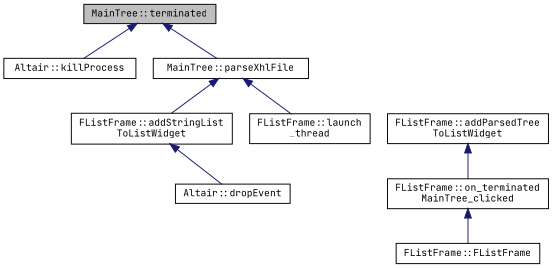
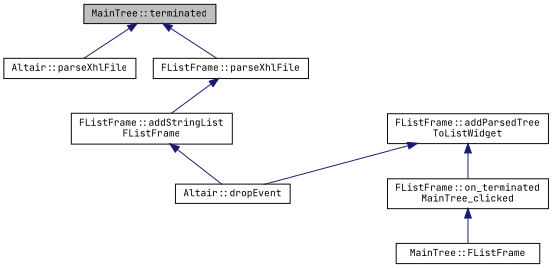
(70, 68) -> (70, 68)
(231, 68) -> (231, 68)
(152, 129) -> (152, 129)
(310, 129) -> none
none -> (336, 165)
(468, 254) -> (468, 254)
